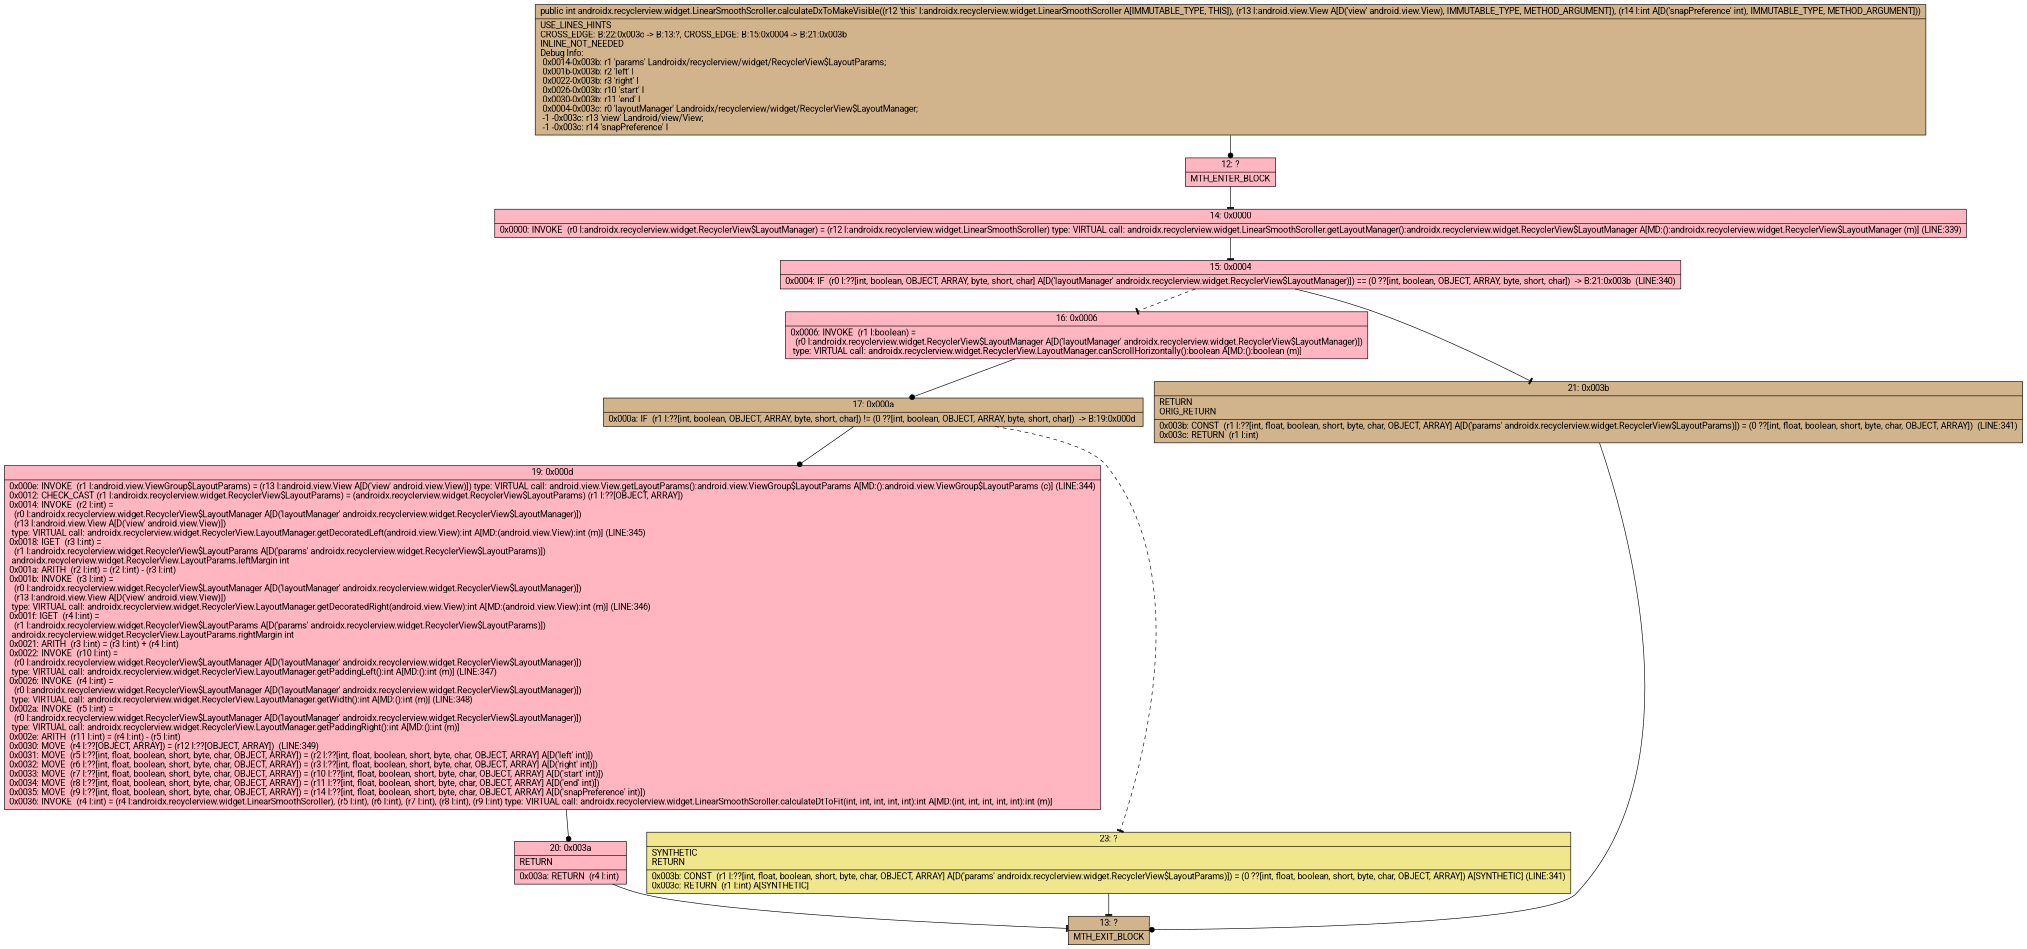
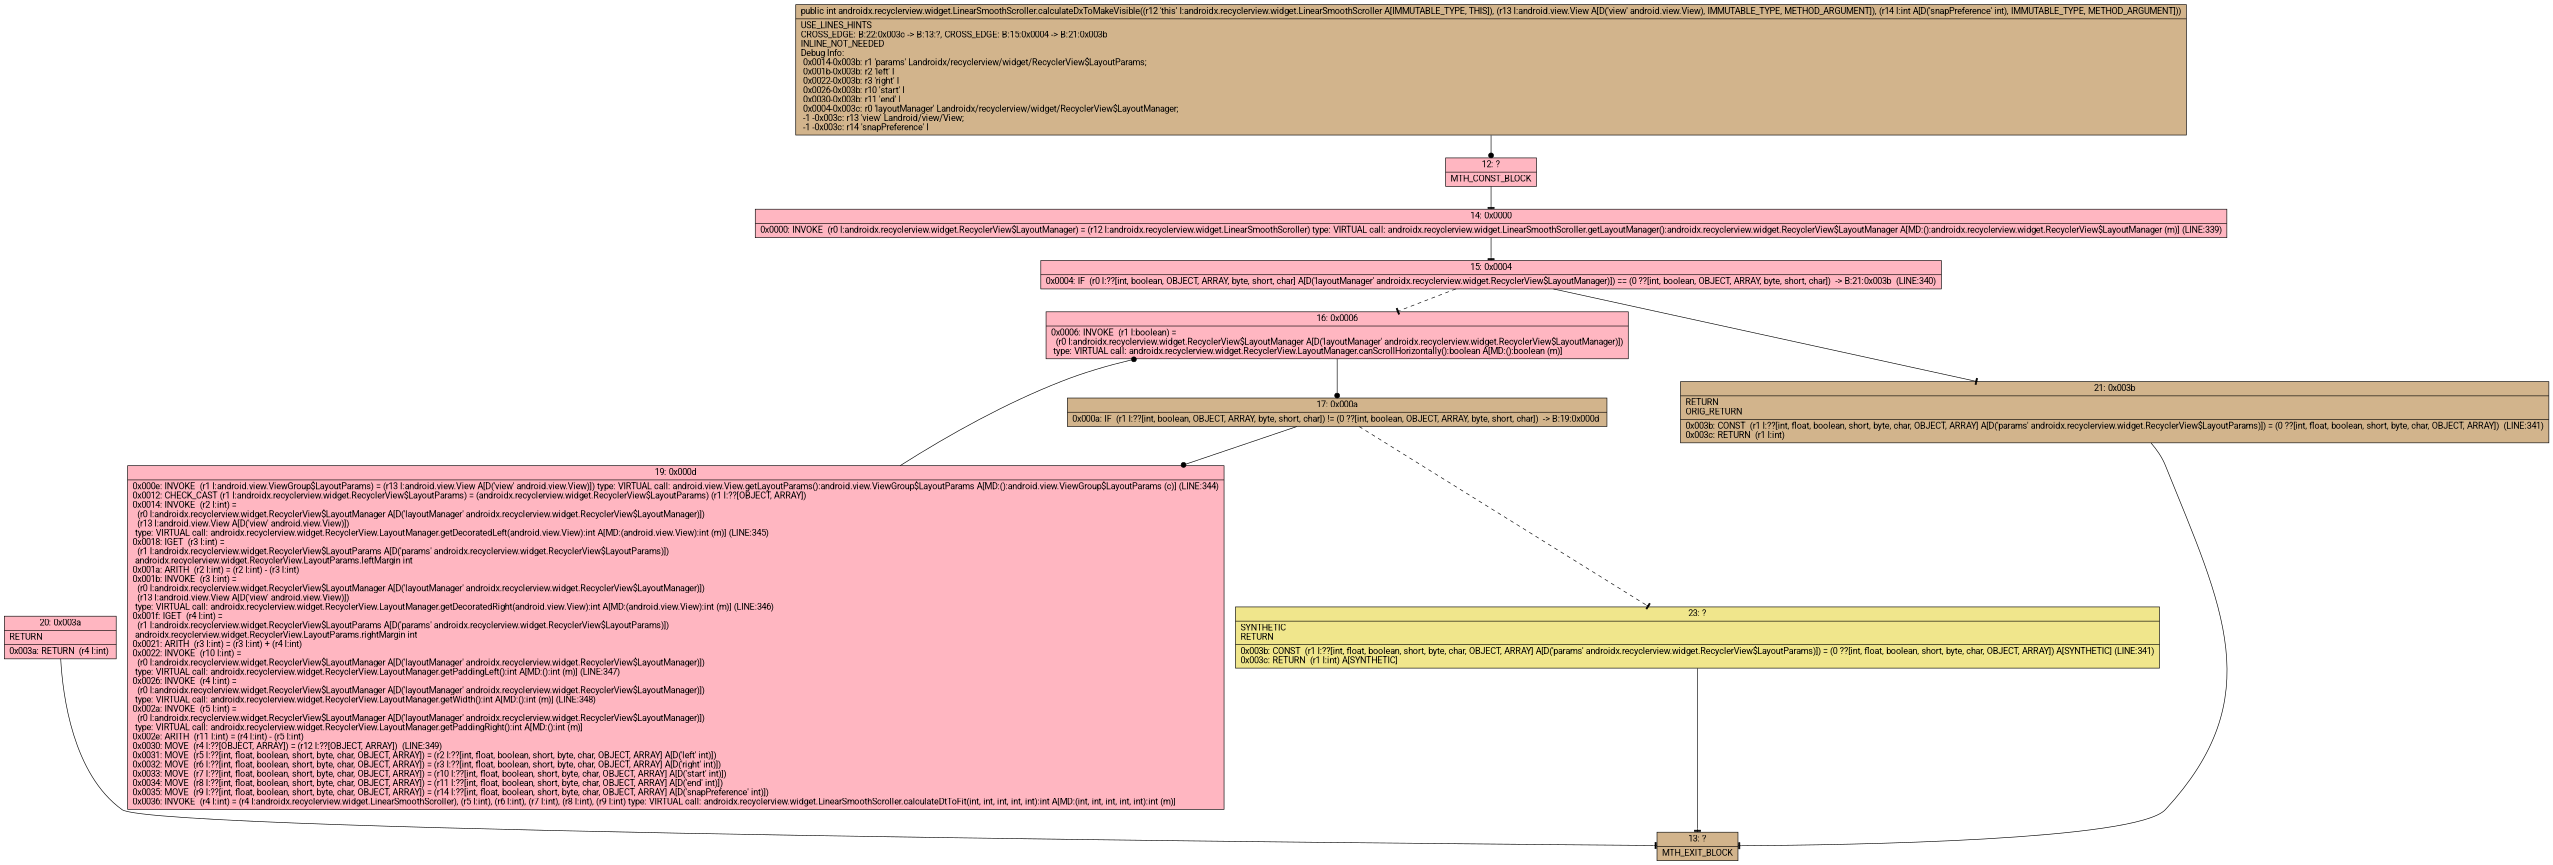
(1231, 179) -> (1491, 179)
(567, 823) -> (1011, 403)
(1589, 875) -> (2152, 816)
